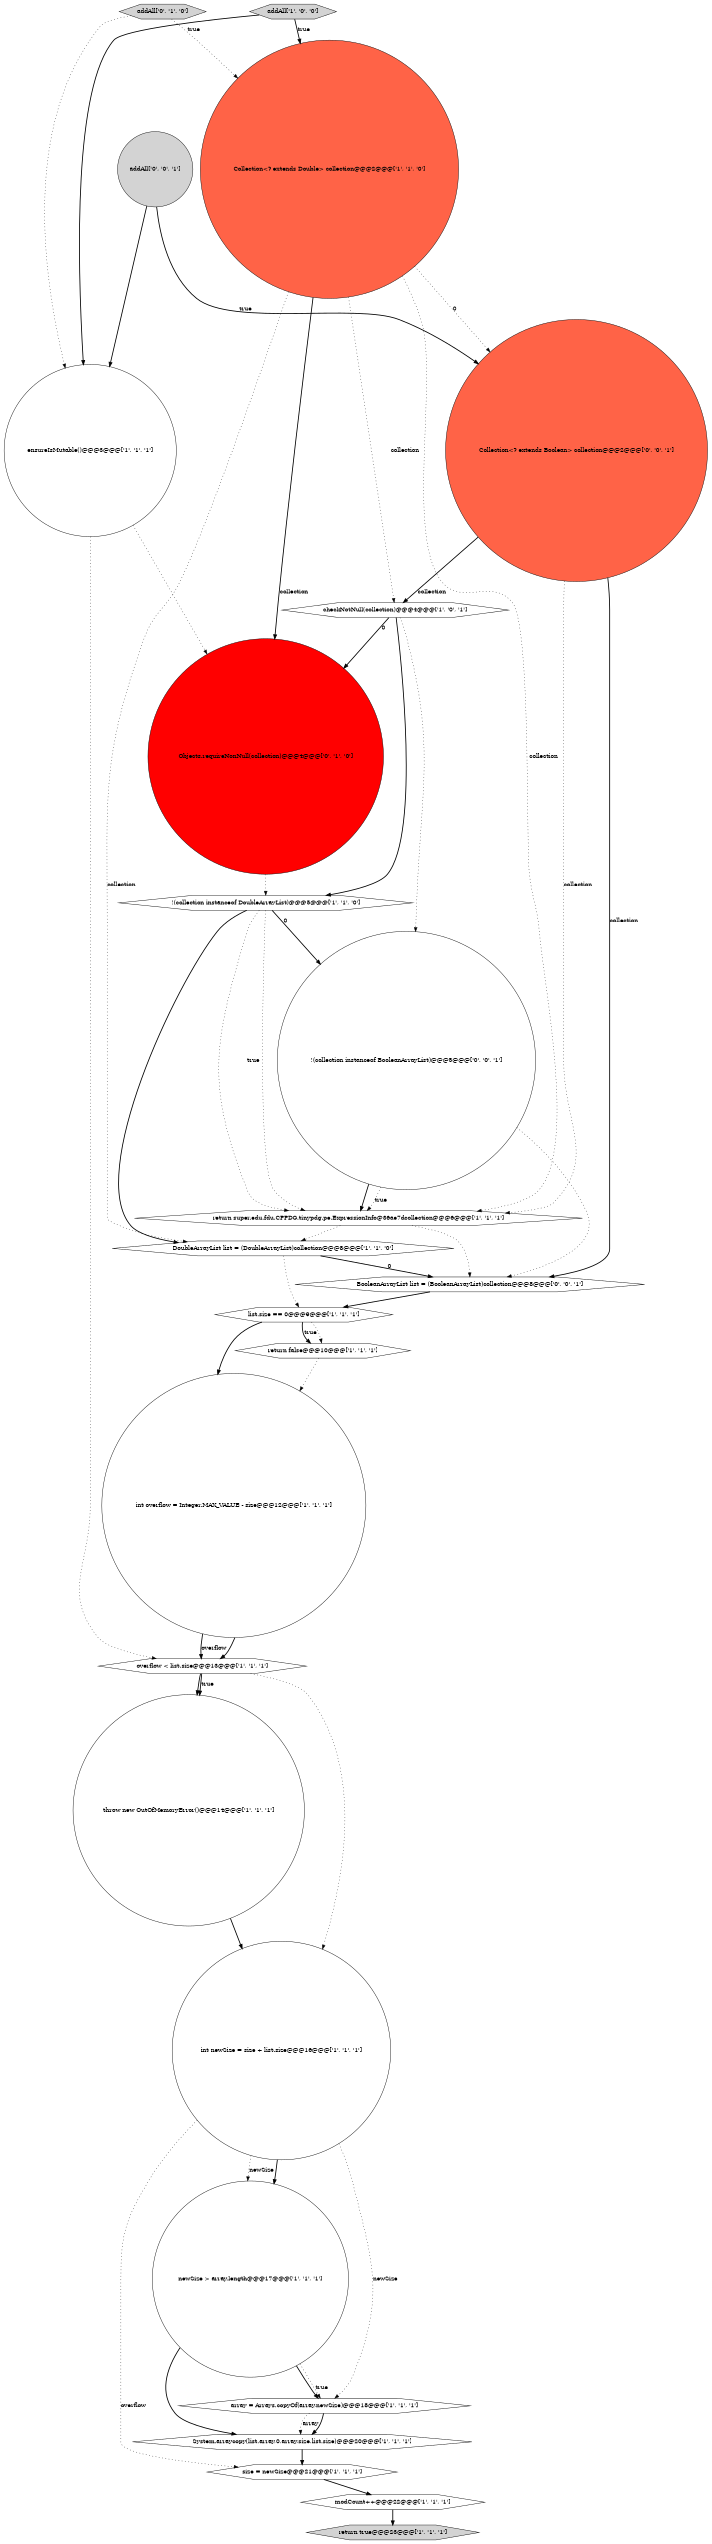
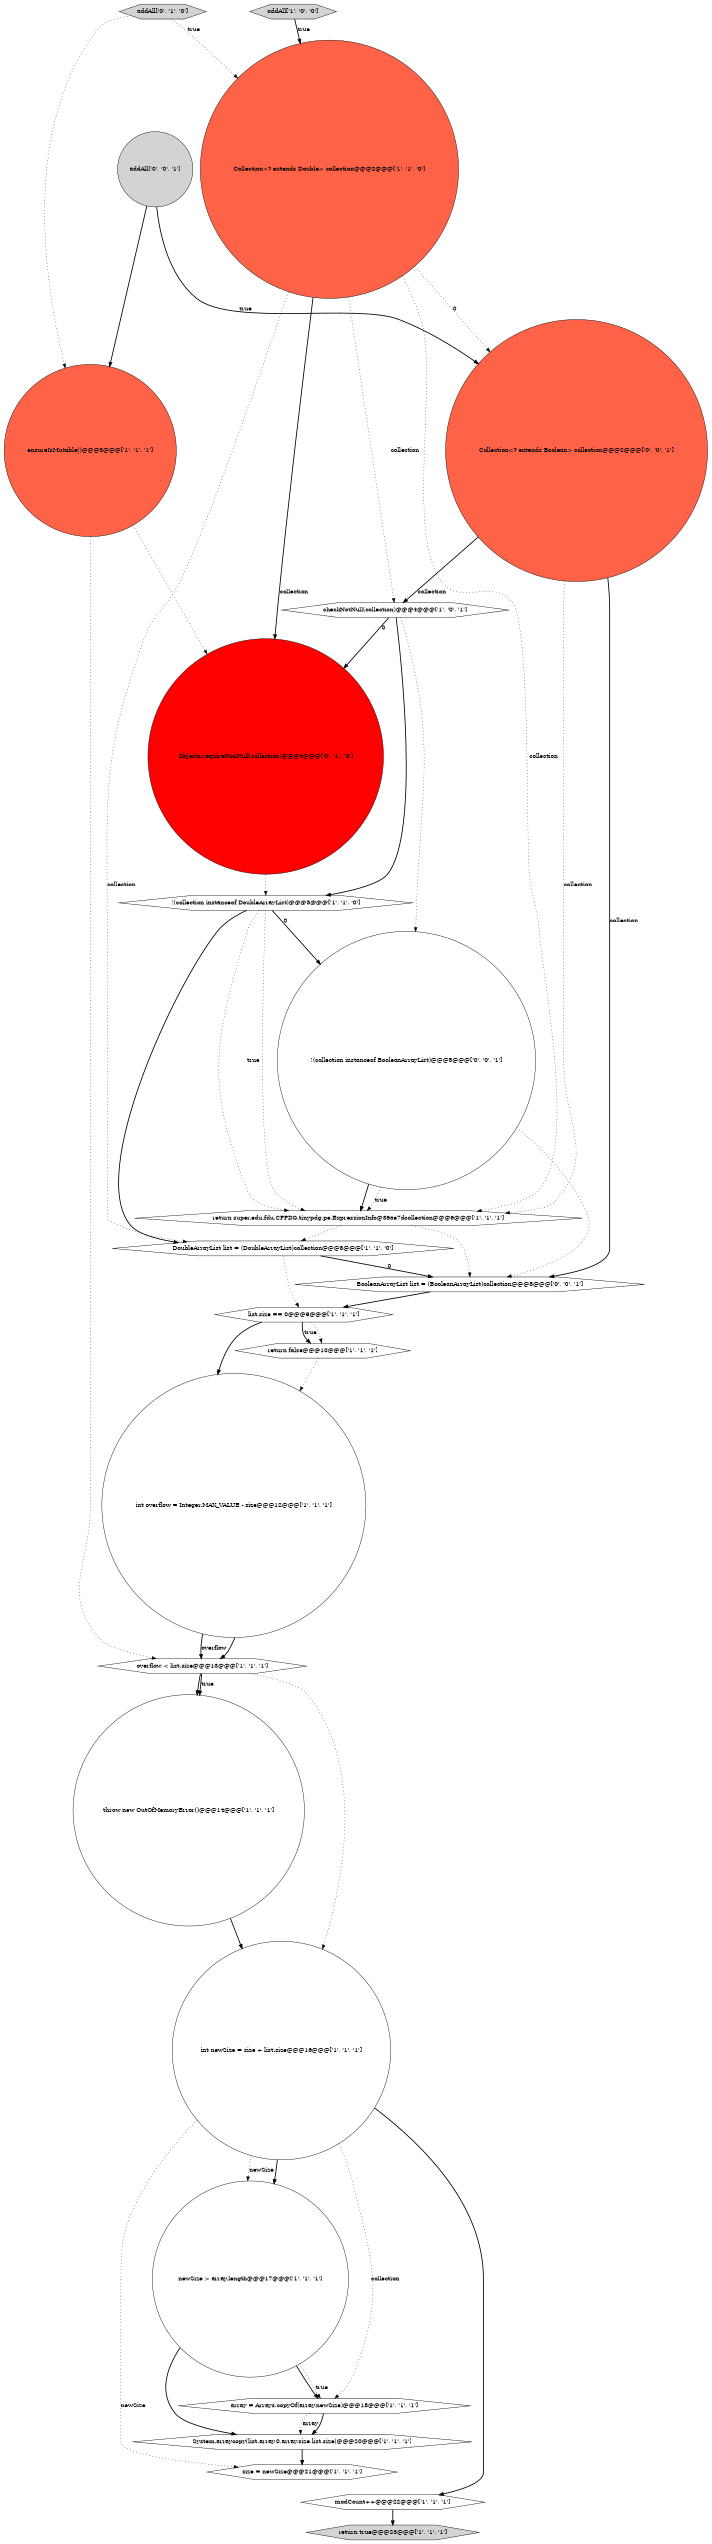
(87, 124) -> none
(90, 451) -> (90, 451)
(385, 2279) -> (385, 2279)
(133, 2406) -> (133, 2406)
(345, 2486) -> (483, 2295)
